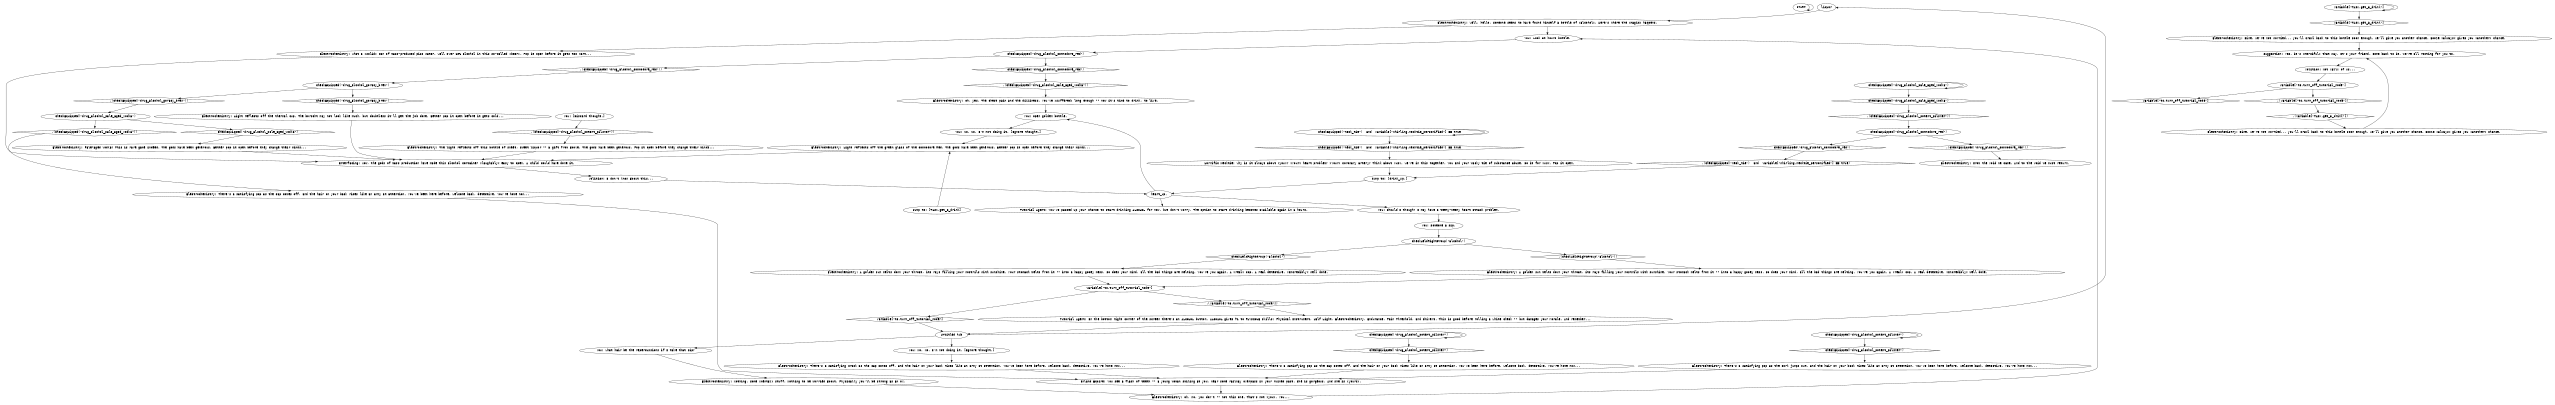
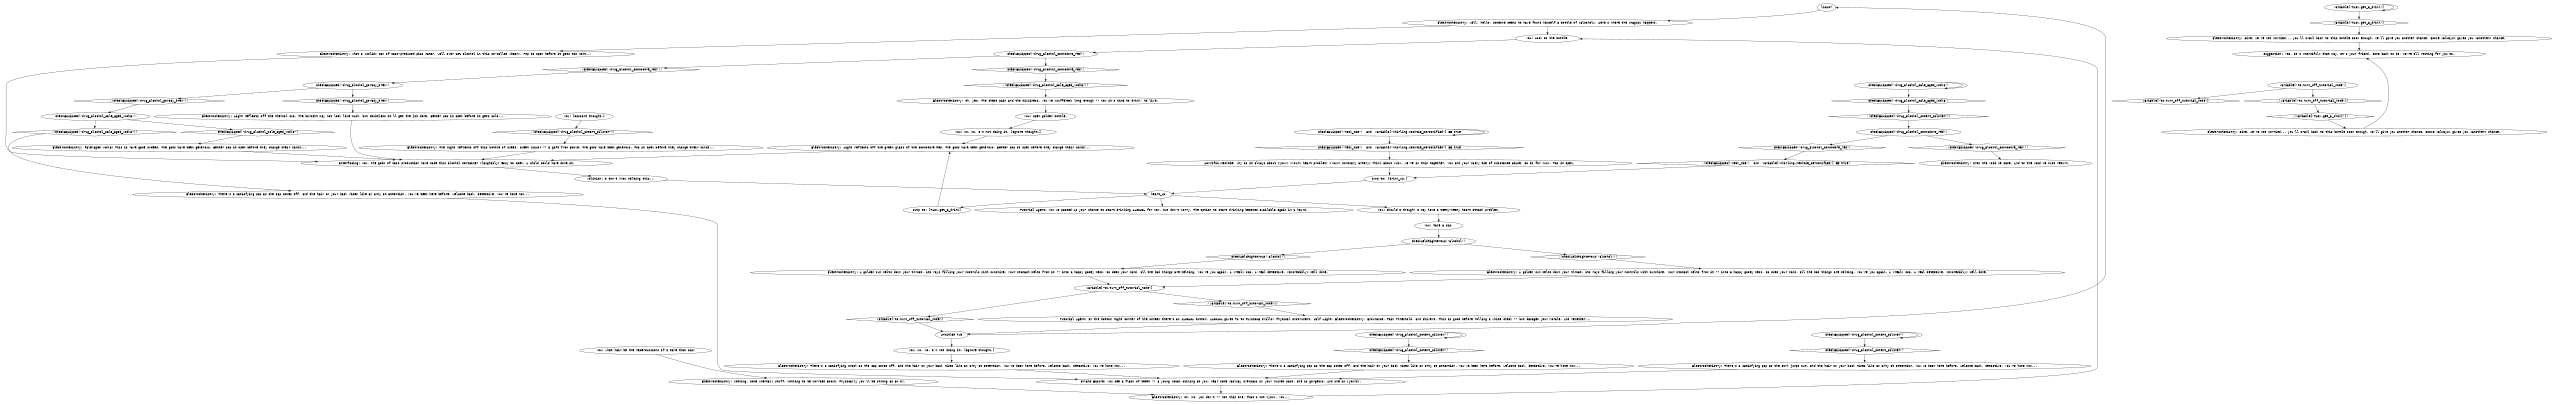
(1801, 7) -> none
(1547, 39) -> (1547, 39)
(2330, 70) -> none
(1130, 136) -> (1055, 200)
(621, 179) -> (621, 179)
(1439, 226) -> (1439, 226)
(816, 342) -> none
